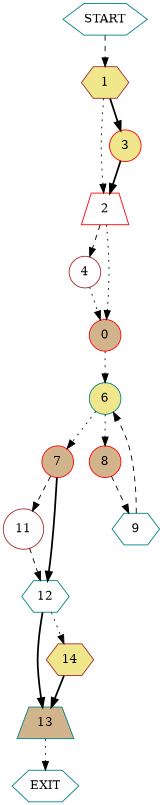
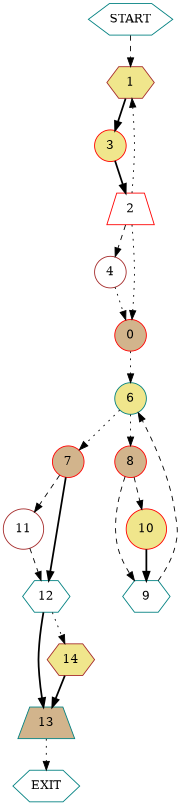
(101, 141) -> (134, 150)
none -> (146, 529)
